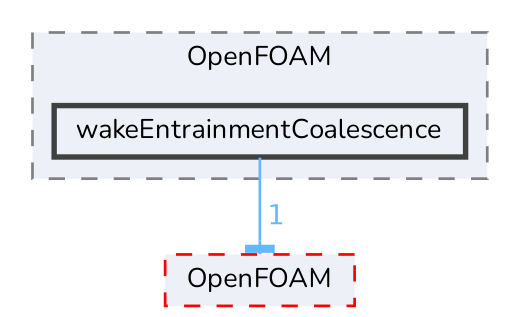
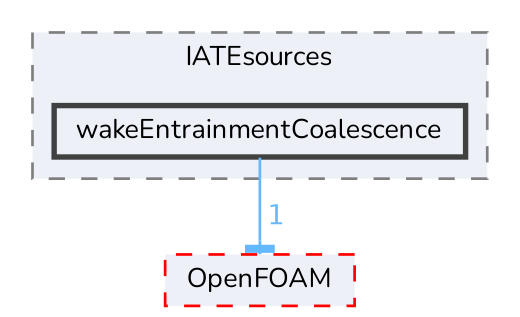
(260, 58) -> (260, 58)
